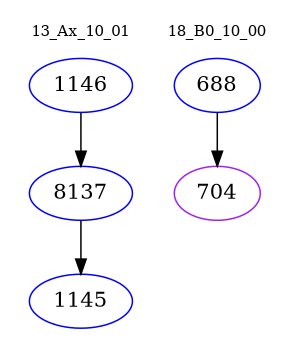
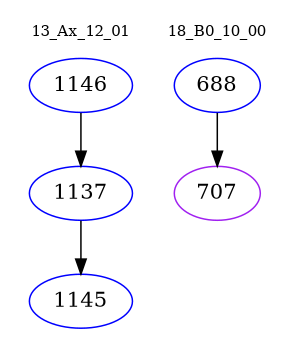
(81, 32) -> (81, 32)
(81, 193) -> (81, 193)
(217, 193) -> (217, 193)
